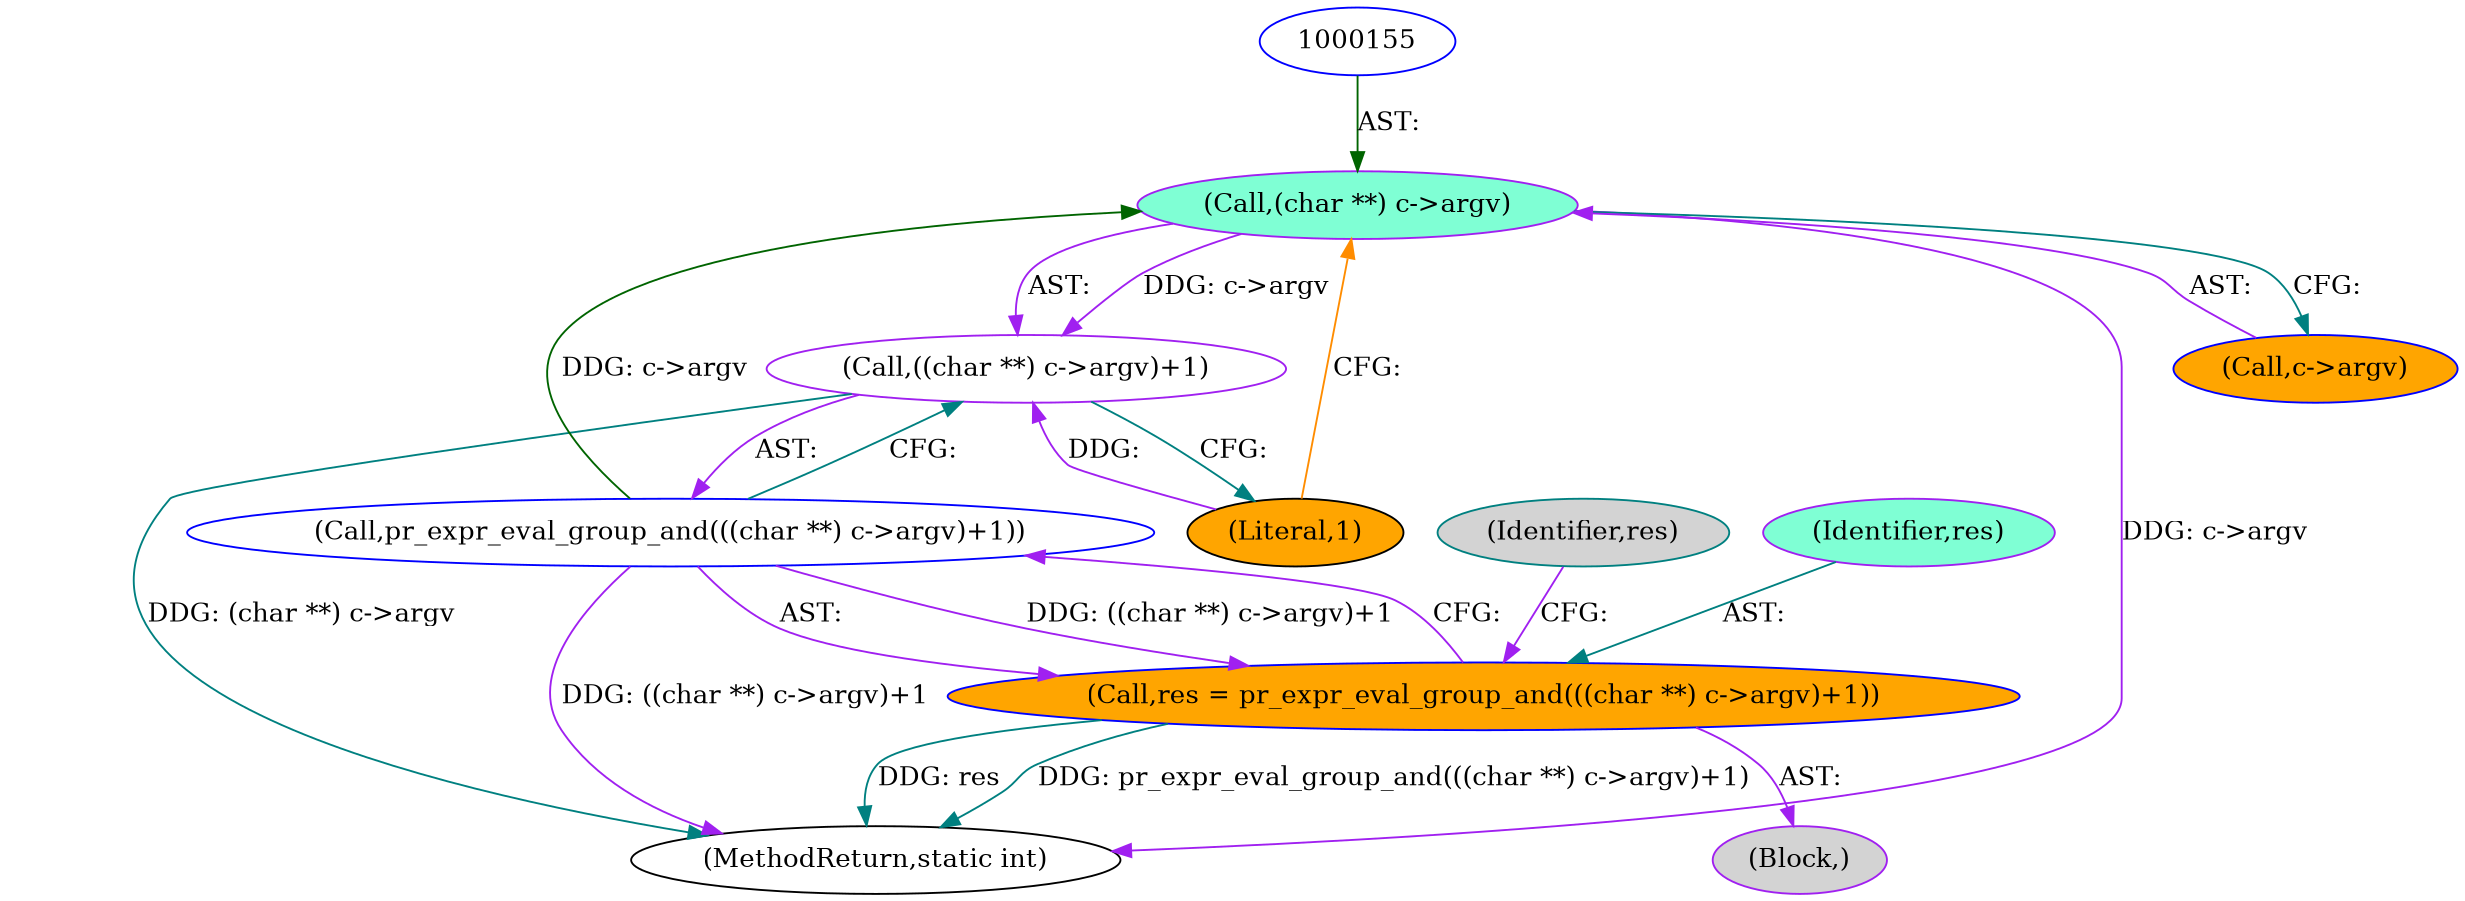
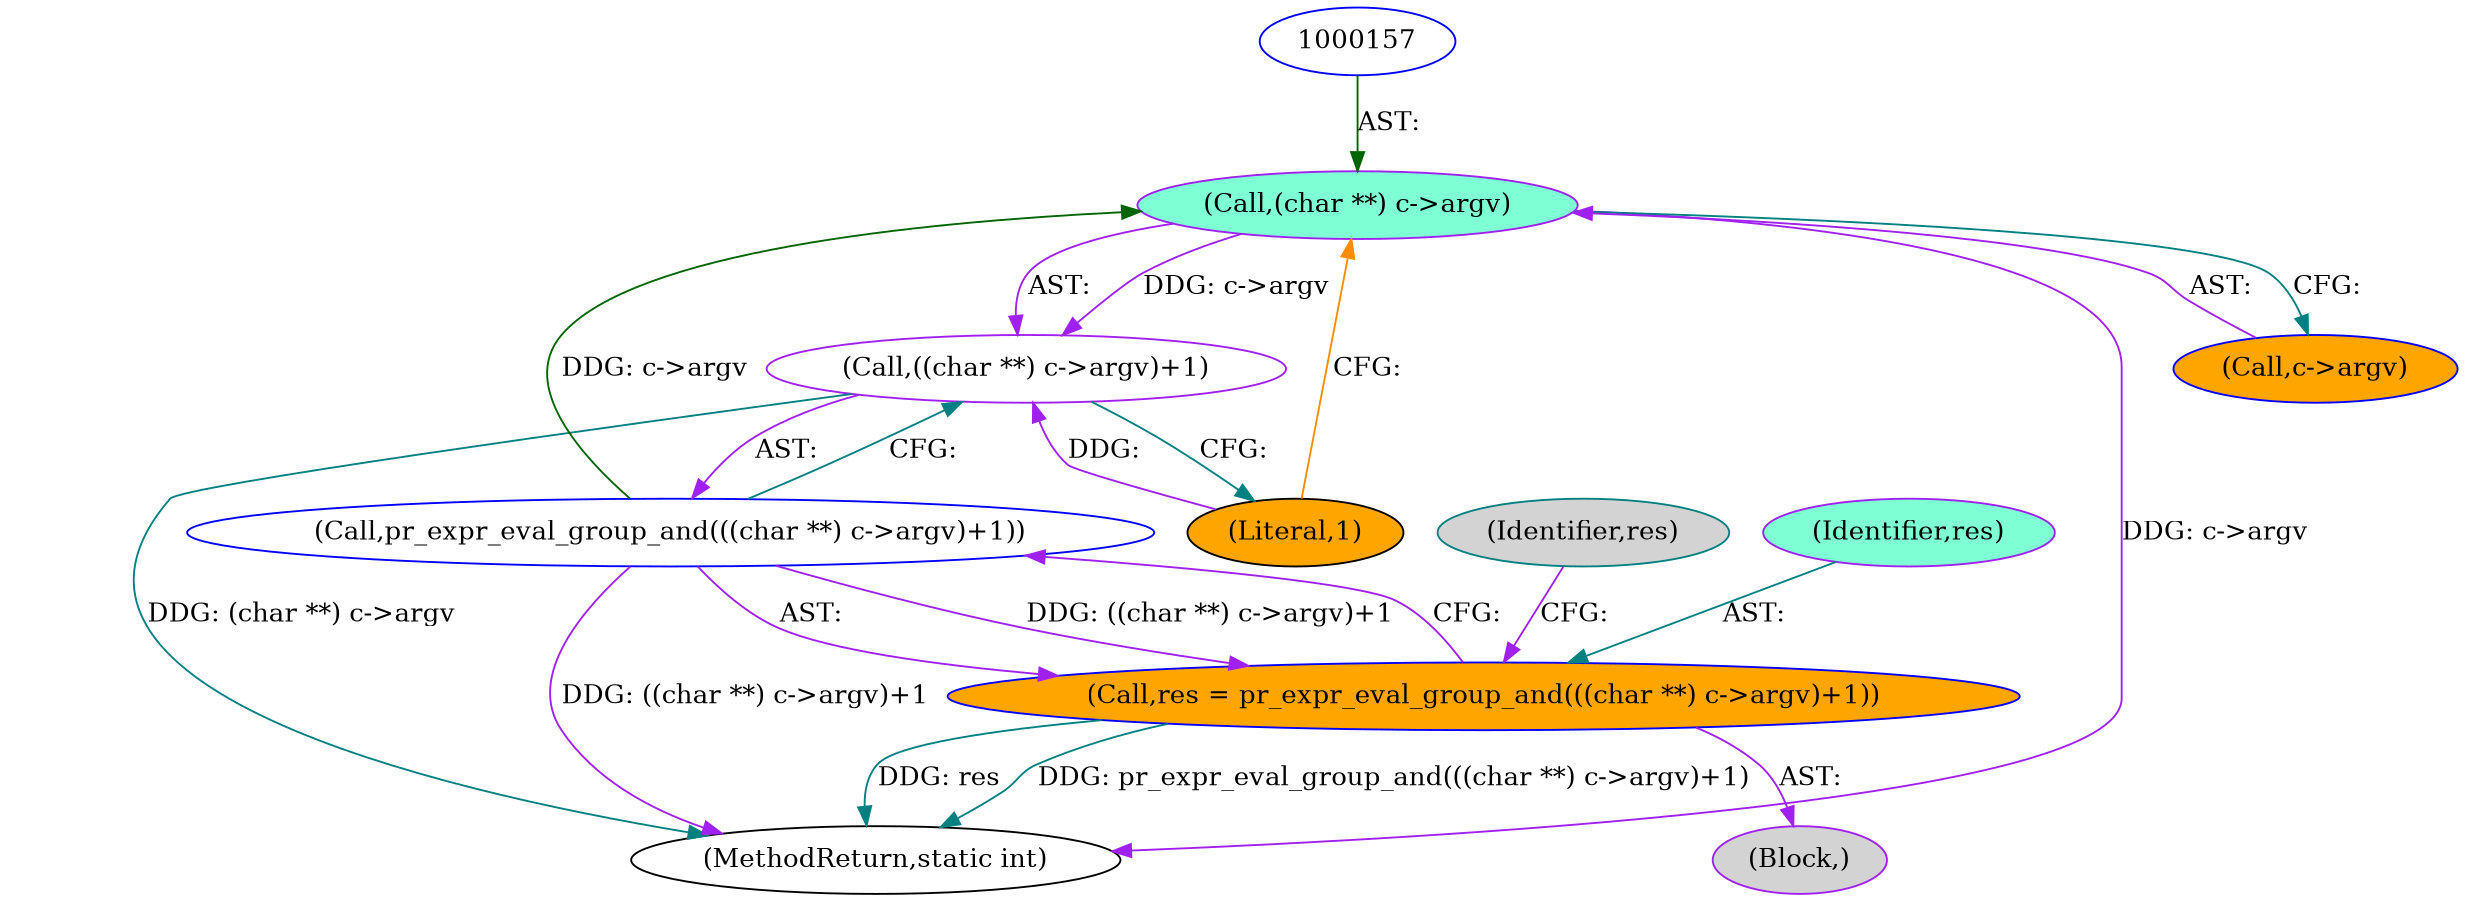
(1358, 41) -> (1358, 41)
